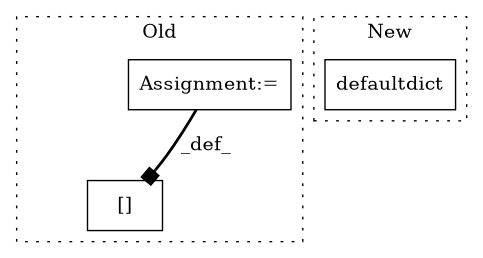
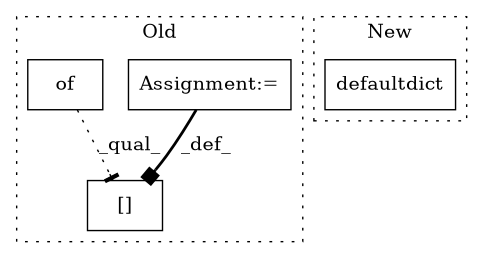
none -> (65, 85)
